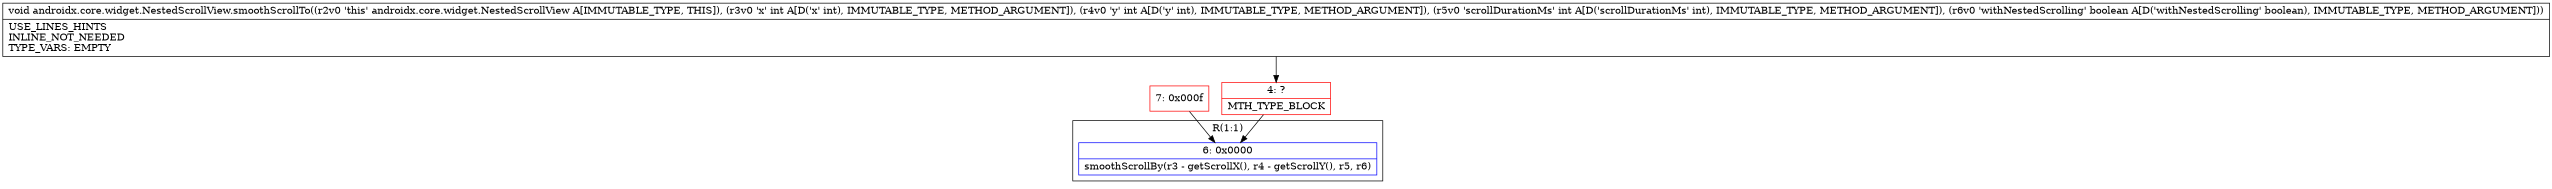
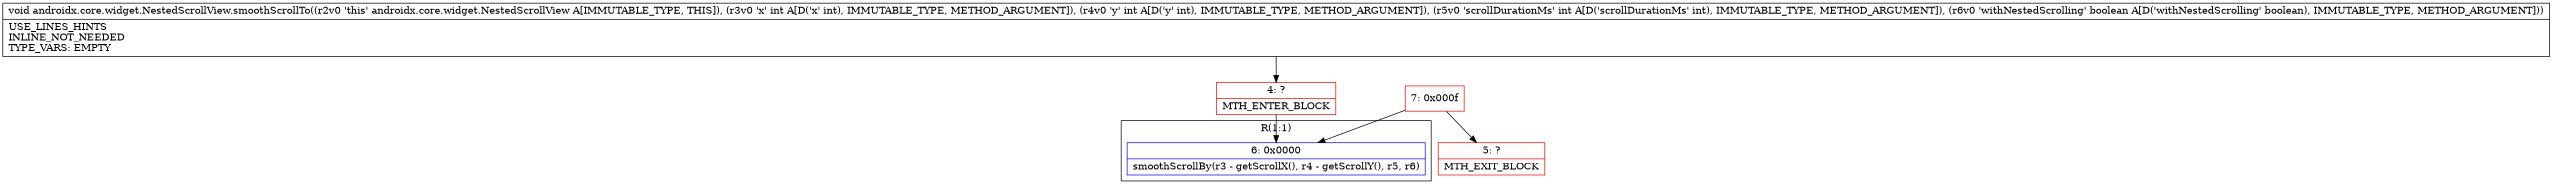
(1276, 106) -> (1276, 106)
none -> (1492, 159)
